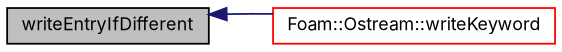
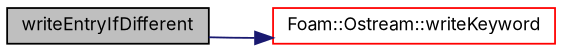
(250, 14) -> (232, 38)
